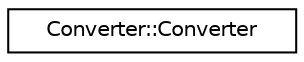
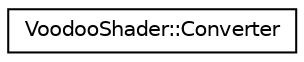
(152, 31) -> (152, 31)
